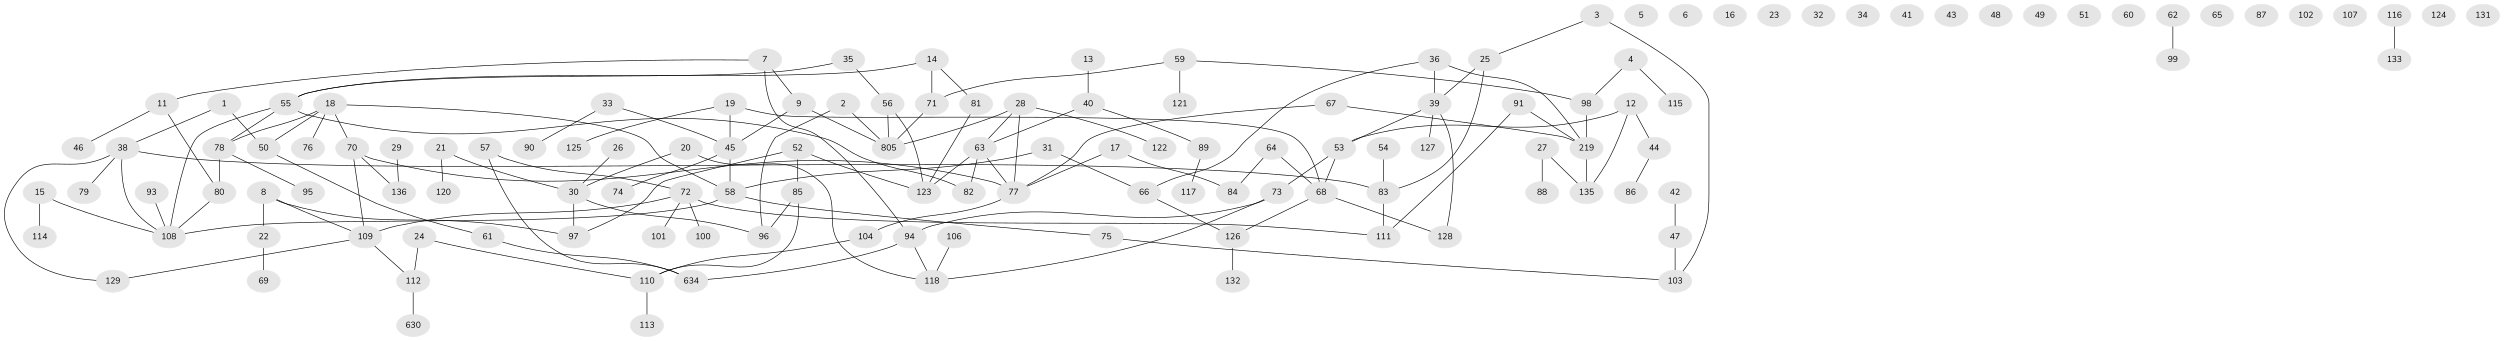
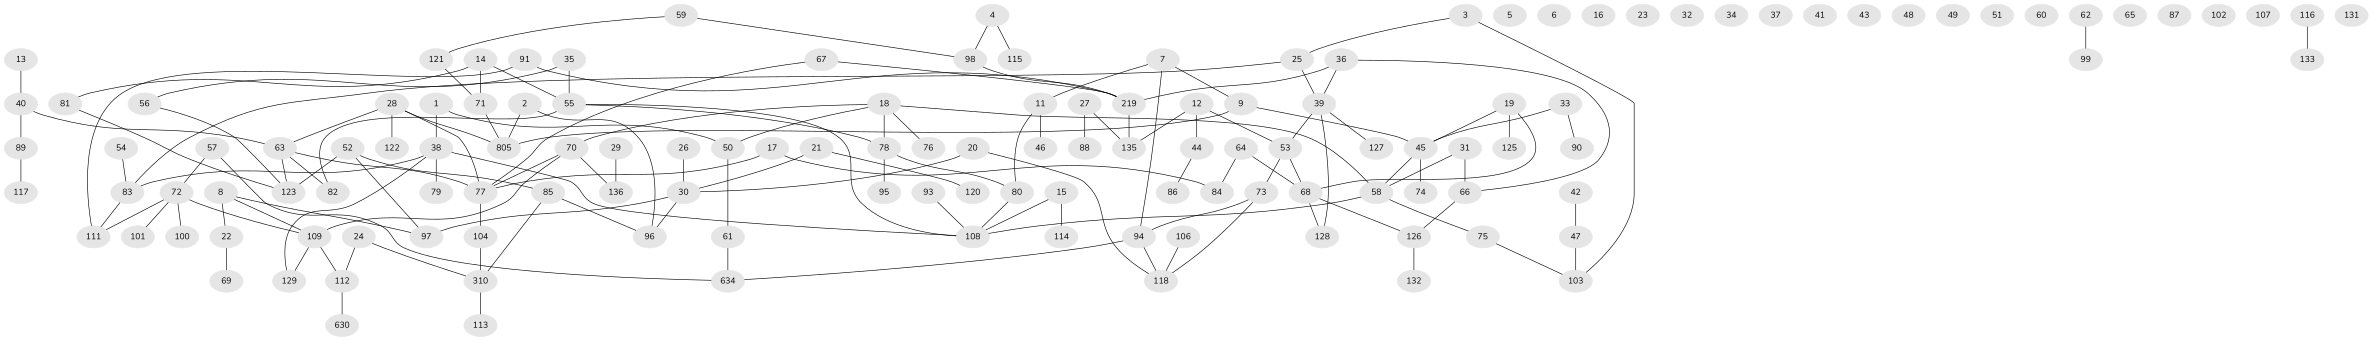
none -> (1776, 15)
(2439, 15) -> none
(1053, 77) -> (458, 81)
(888, 126) -> none
(647, 281) -> (481, 281)
